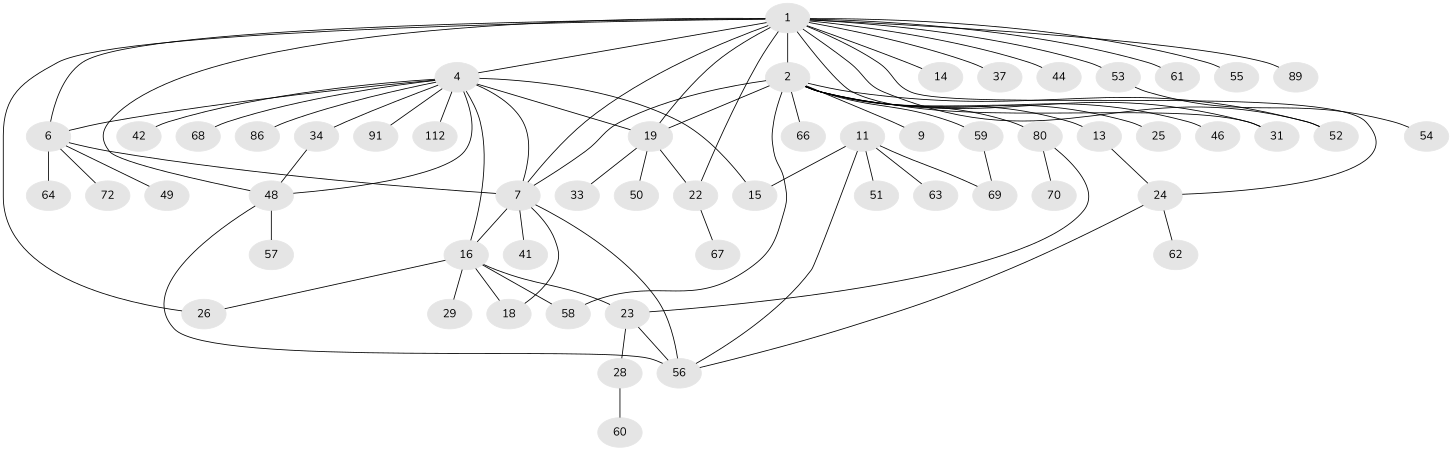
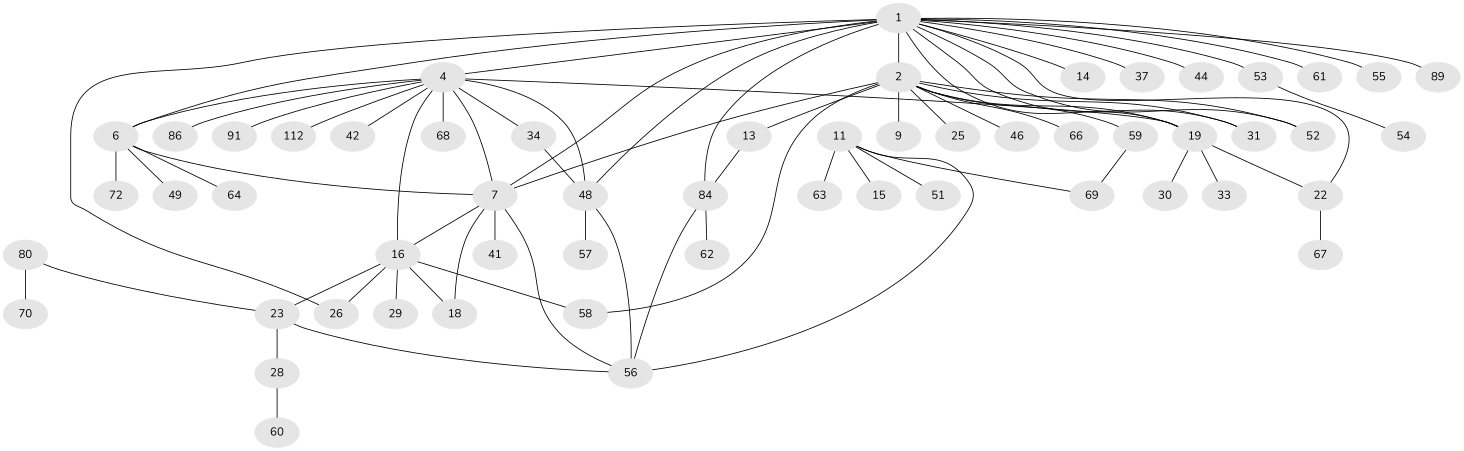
(626, 100) -> none
(915, 106) -> none
(636, 196) -> (1165, 196)
(1160, 196) -> (705, 196)
